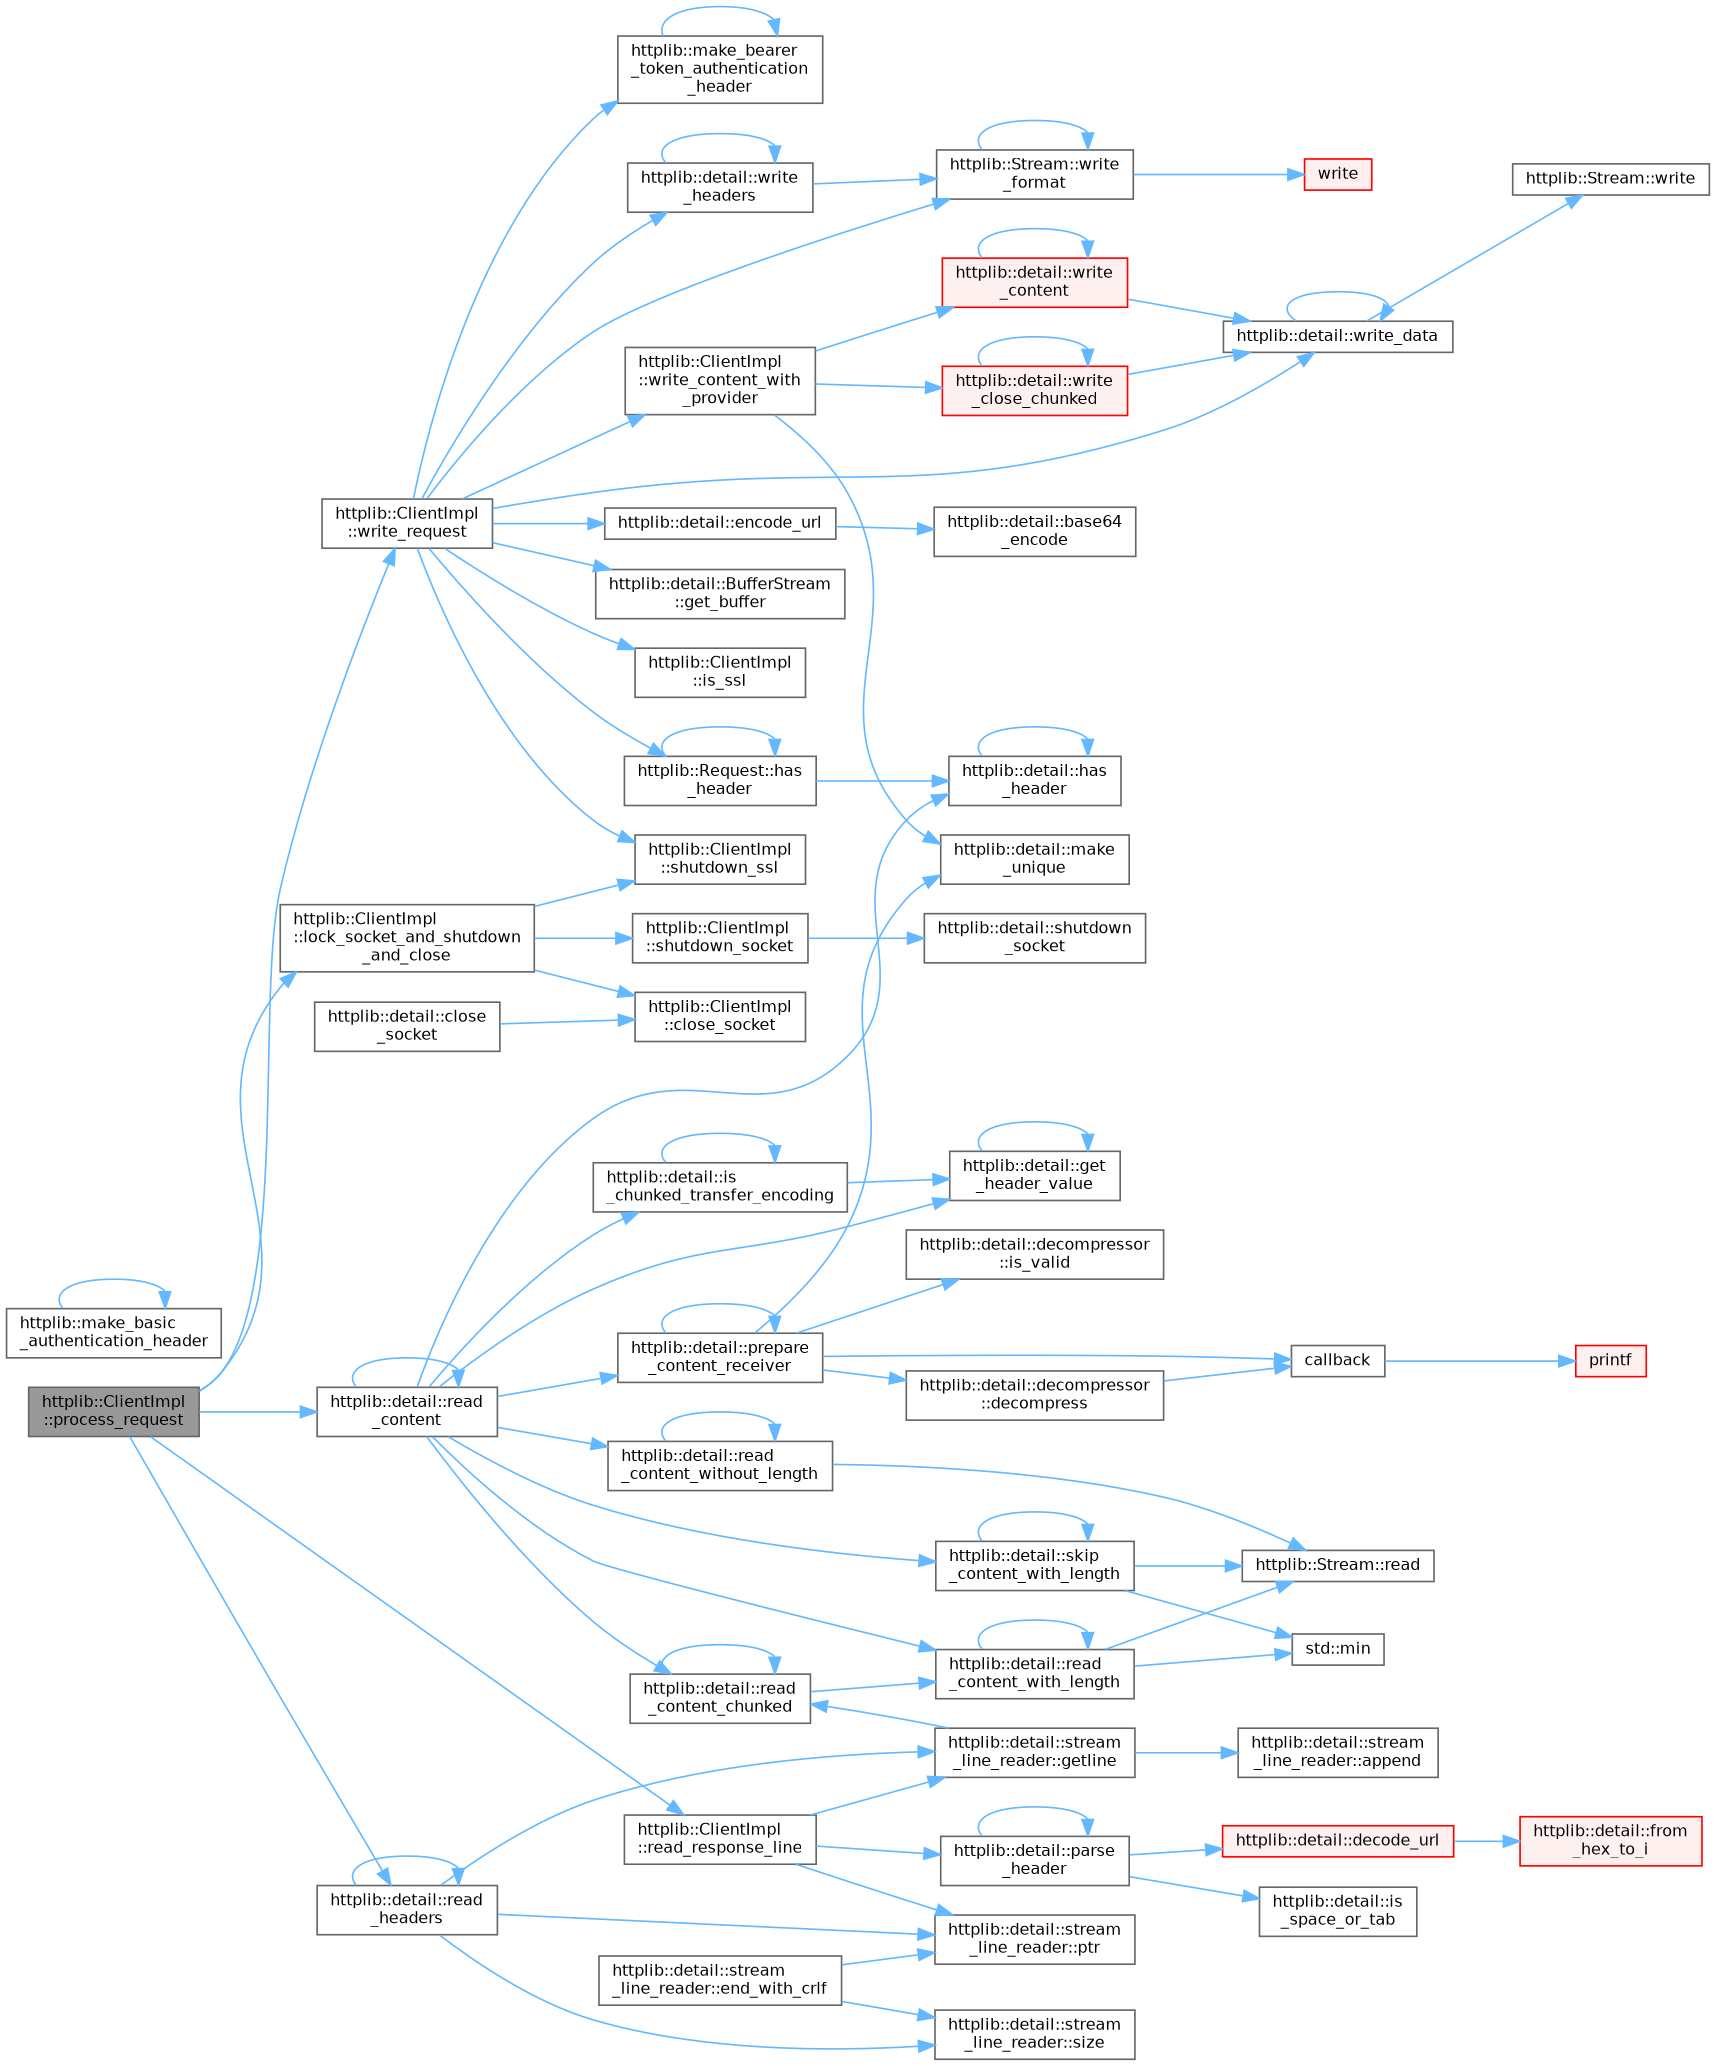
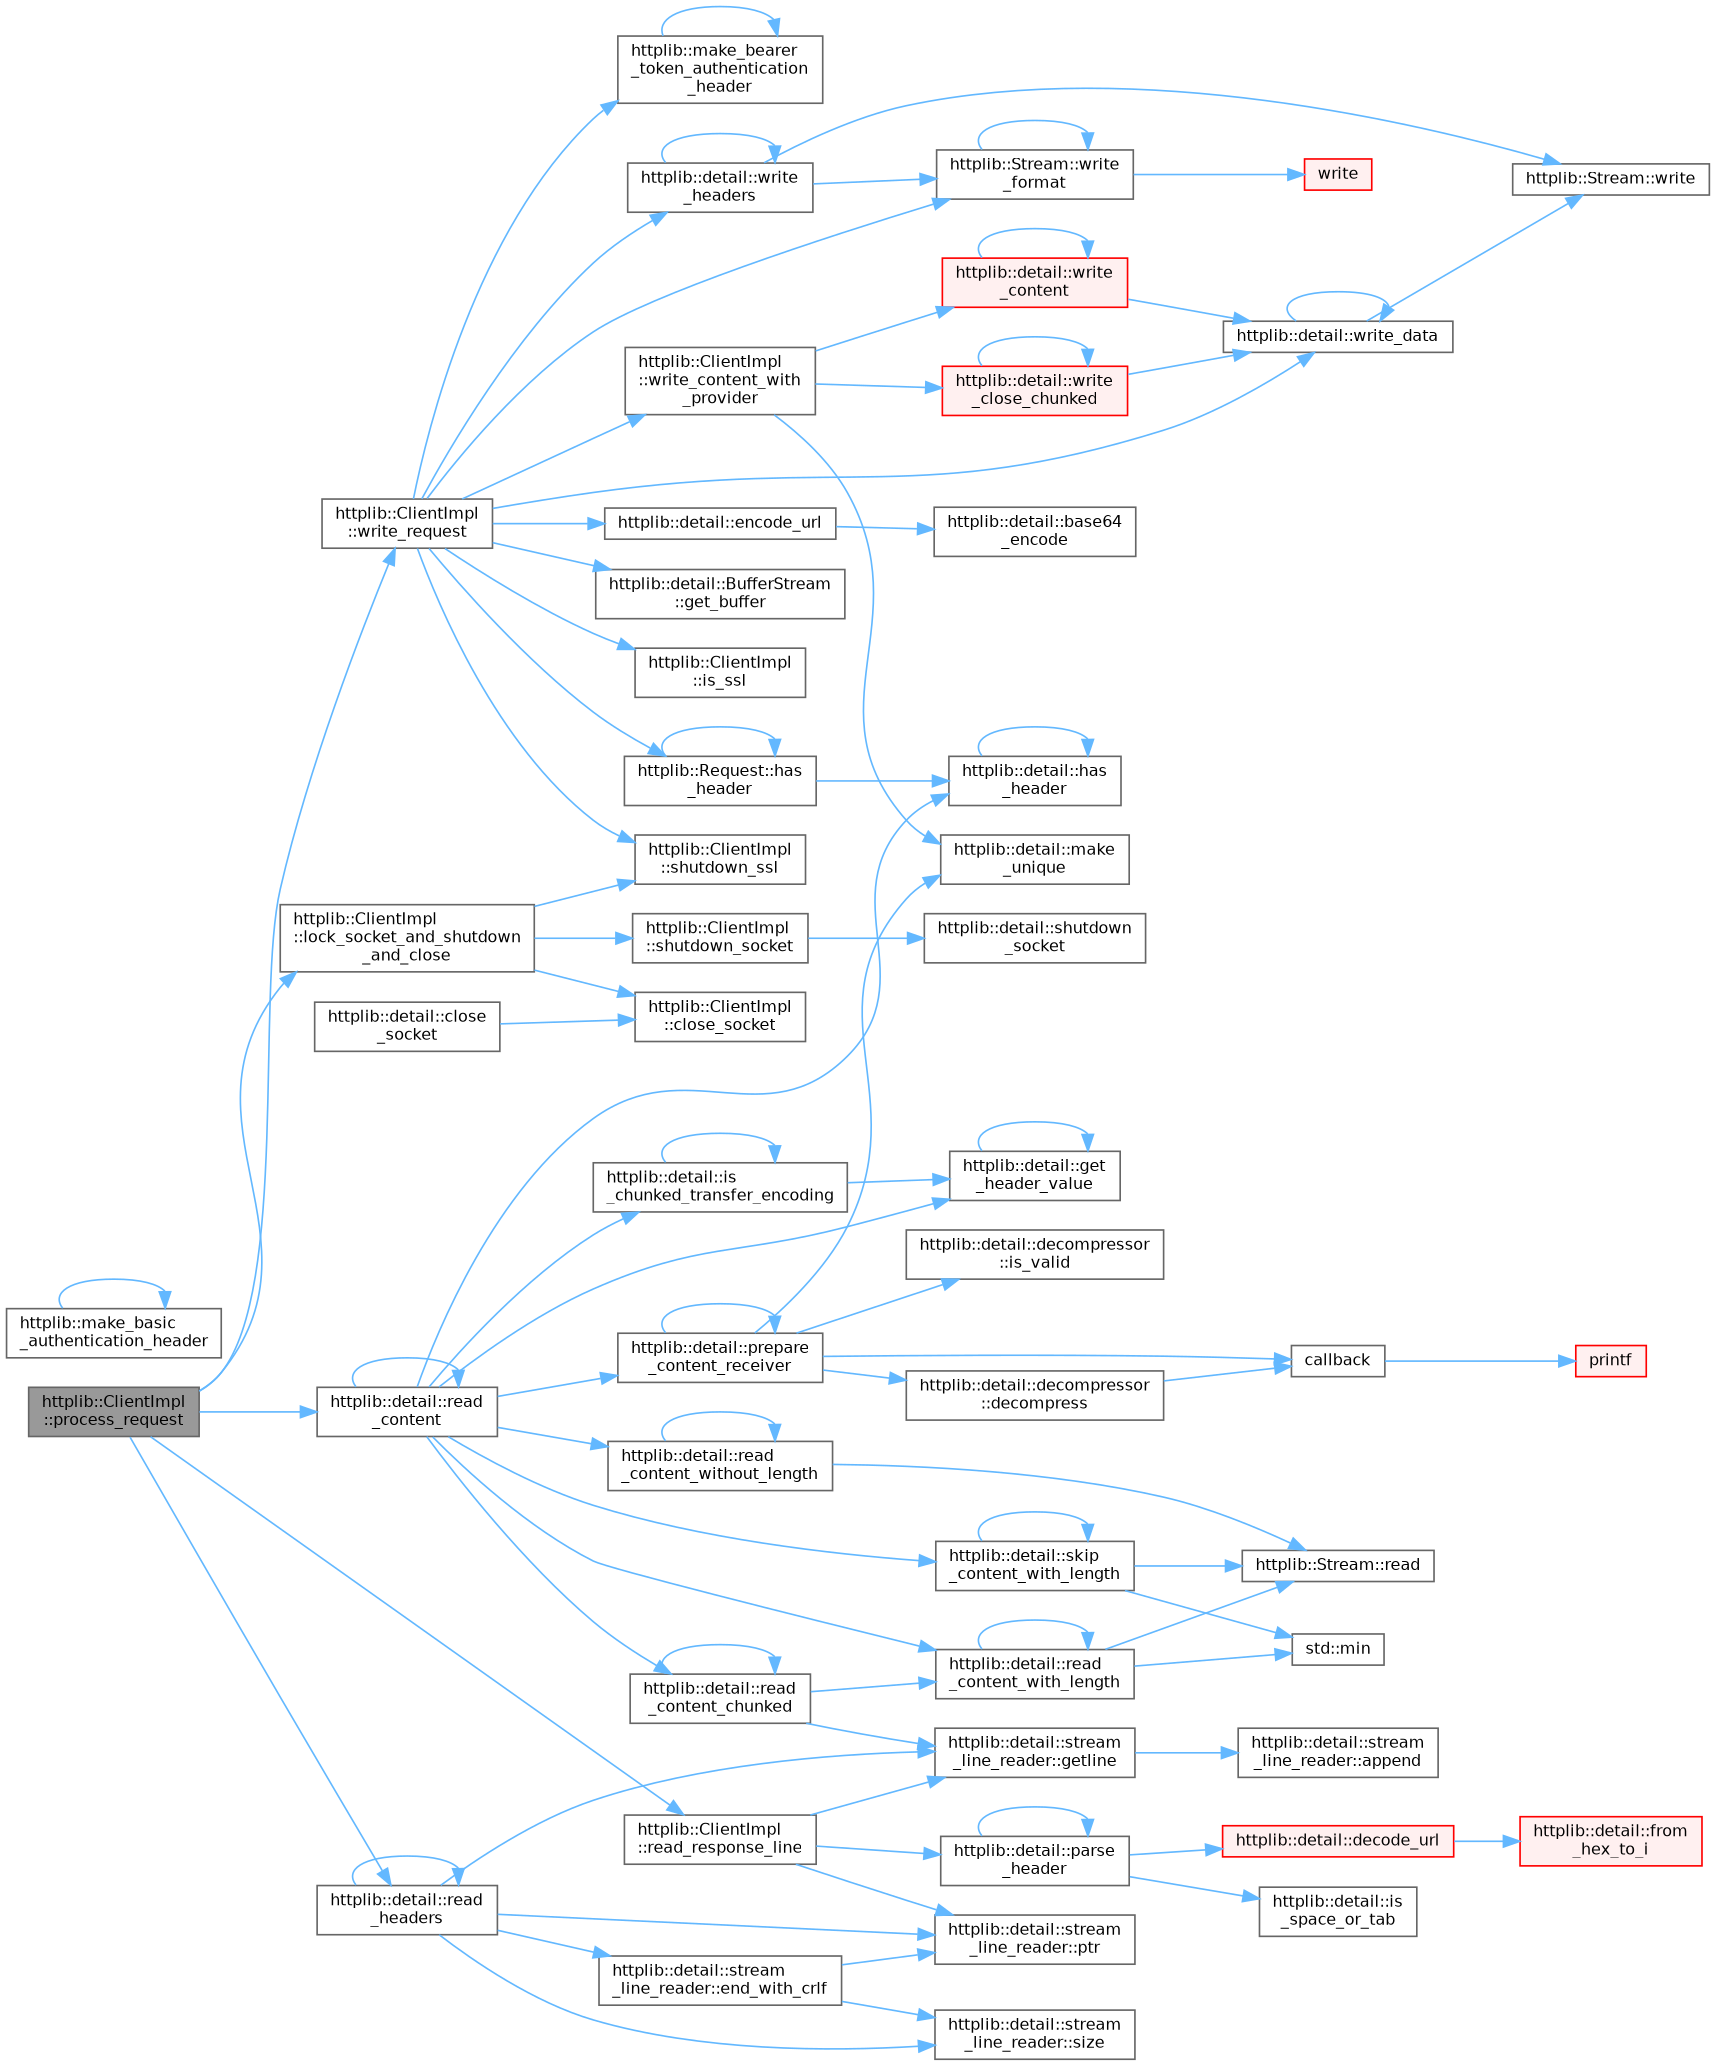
none -> (1151, 91)
(888, 1717) -> (862, 1734)
none -> (546, 1941)
